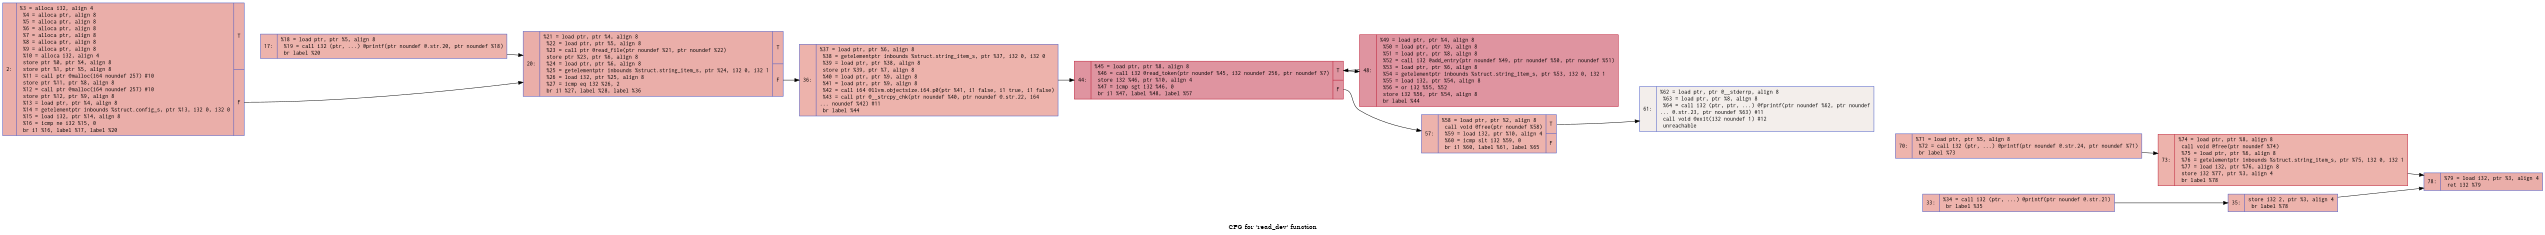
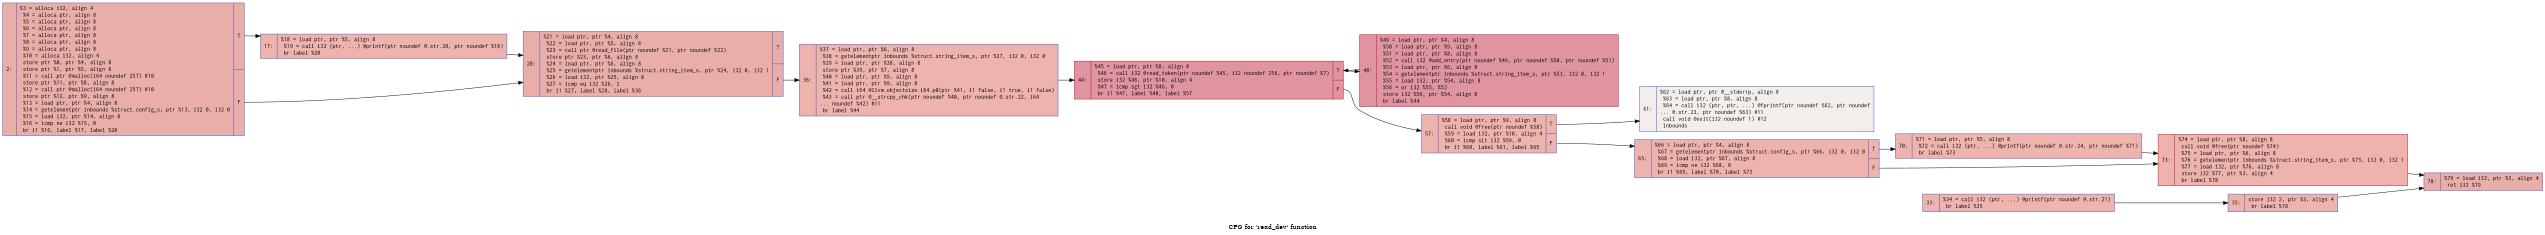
none -> (250, 36)
(1489, 120) -> (1489, 120)
(1678, 126) -> (1674, 126)
none -> (1757, 159)
